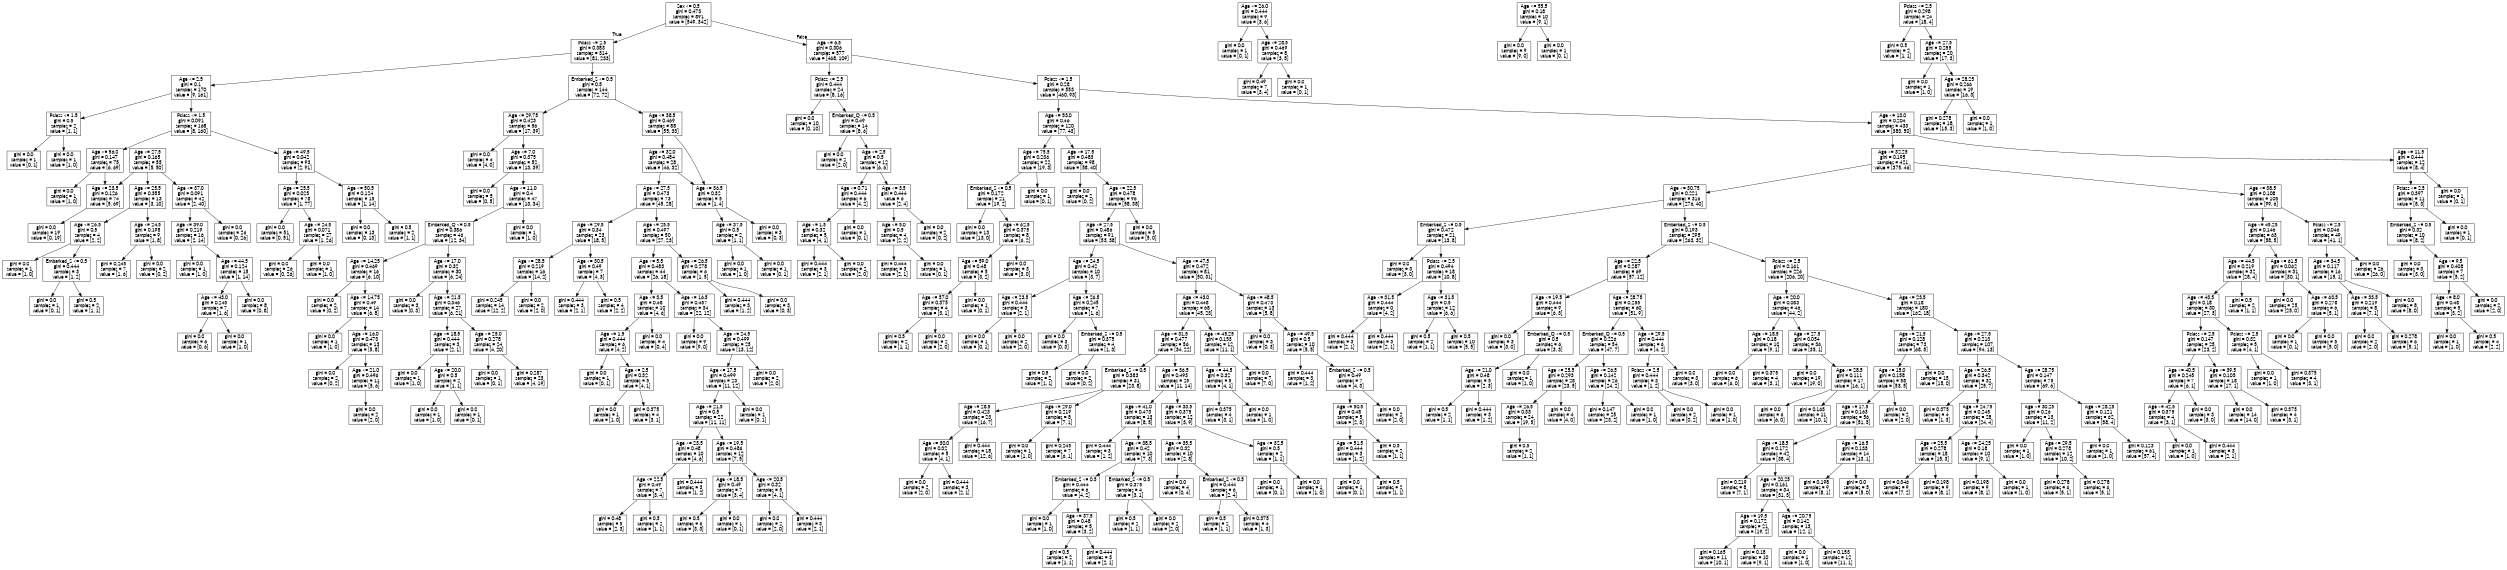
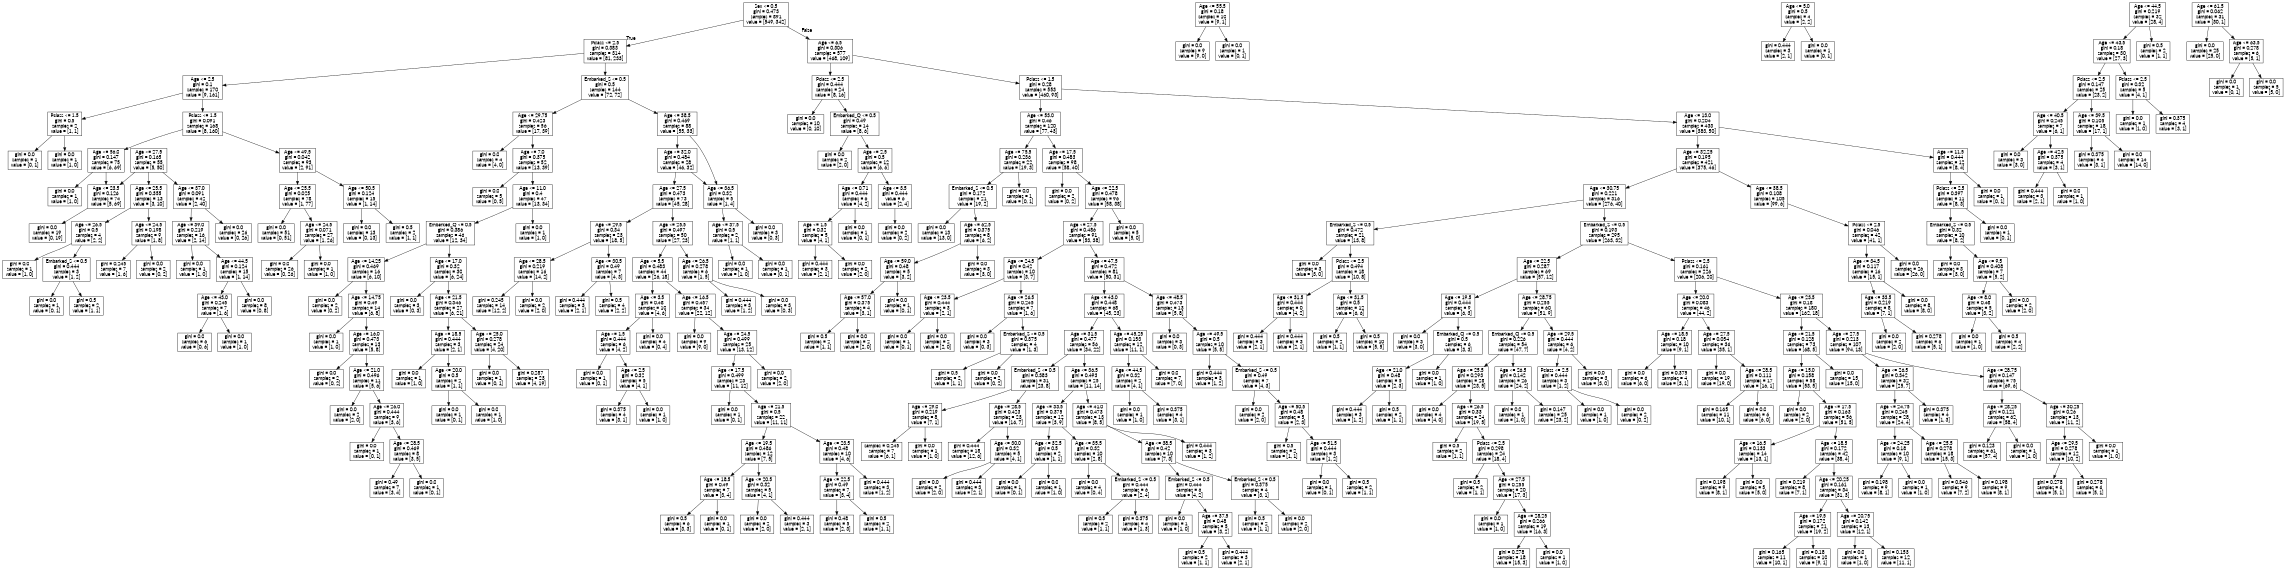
(894, 213) -> none
(2263, 233) -> none
(2327, 233) -> (1867, 233)
(1219, 379) -> (1129, 379)
none -> (376, 395)
none -> (1480, 432)
(1058, 451) -> (882, 451)
